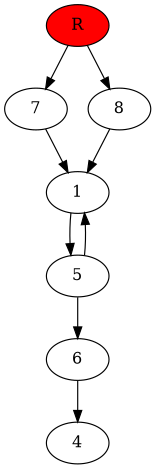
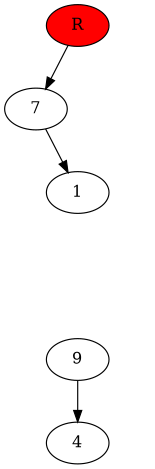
(119, 109) -> none
(78, 276) -> none
(78, 360) -> (78, 360)
